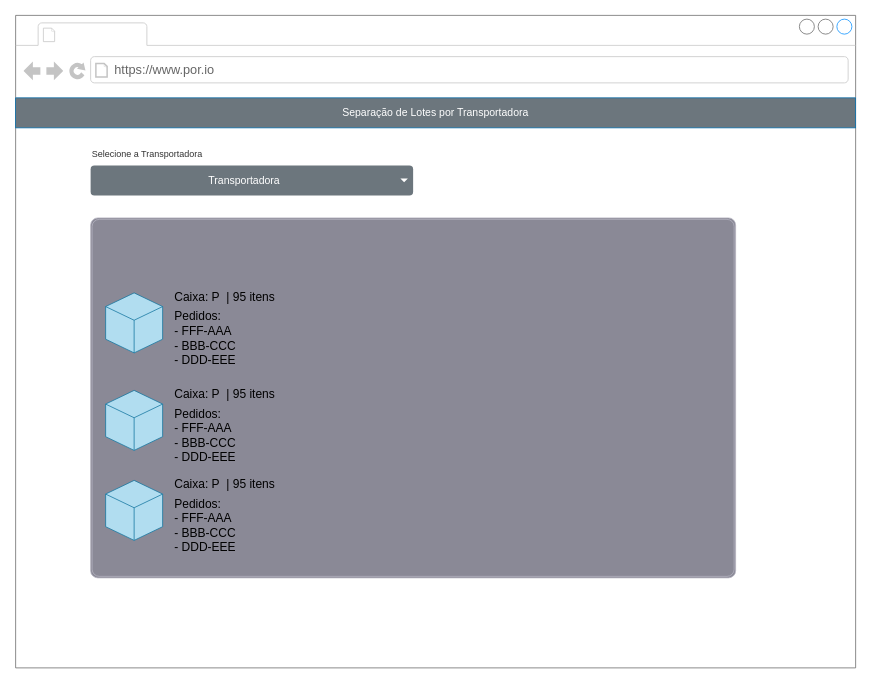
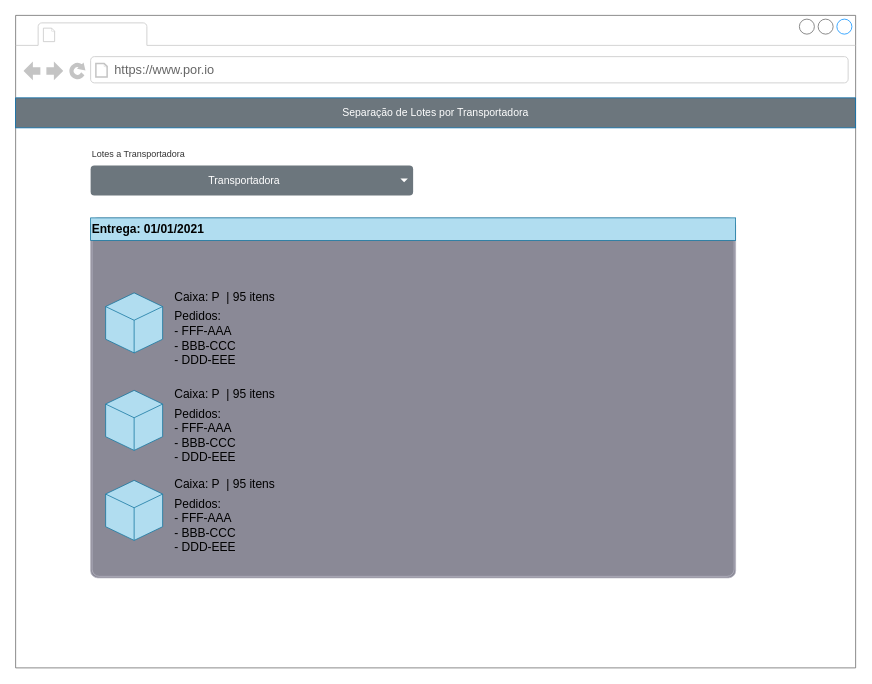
(151, 154) -> (145, 154)
none -> (413, 229)
